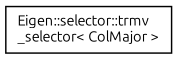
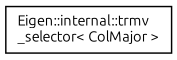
(89, 30) -> (89, 30)
